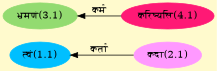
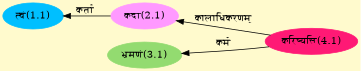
none -> (227, 29)
